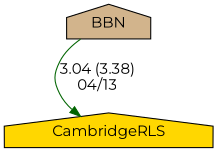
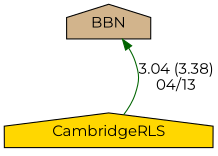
(56, 72) -> (138, 82)
